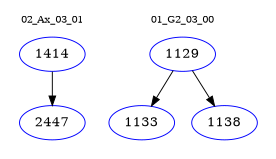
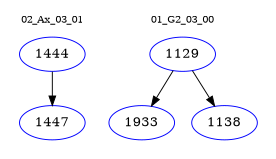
(52, 54) -> (52, 54)
(52, 123) -> (52, 123)
(142, 123) -> (142, 123)
